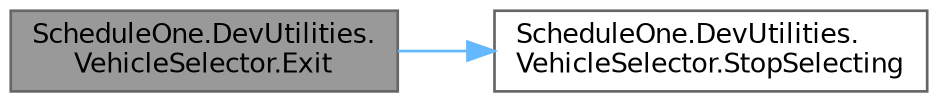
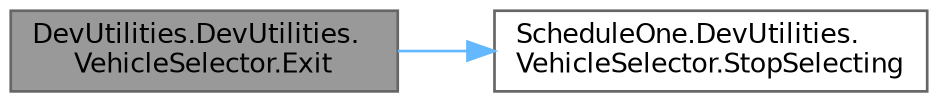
(204, 51) -> (204, 51)
